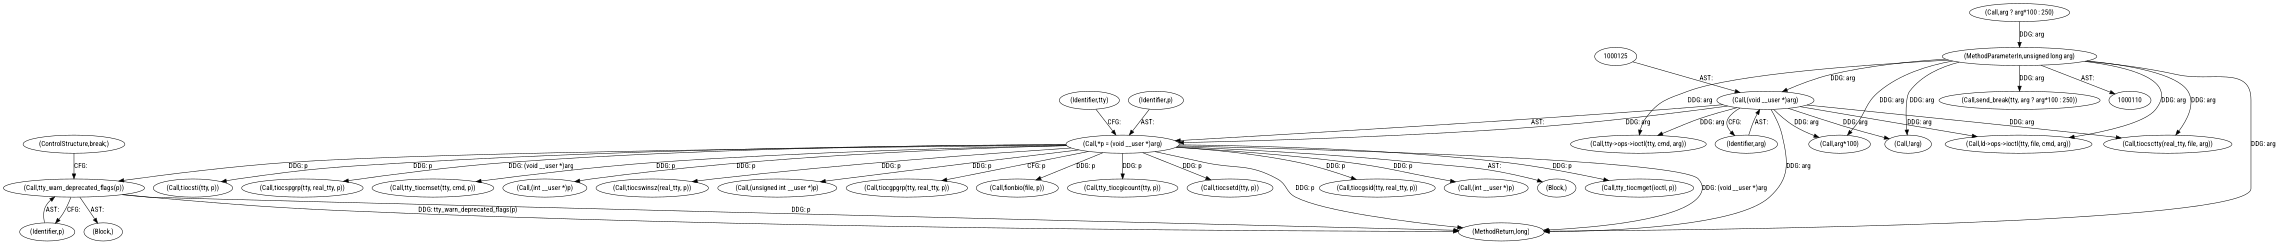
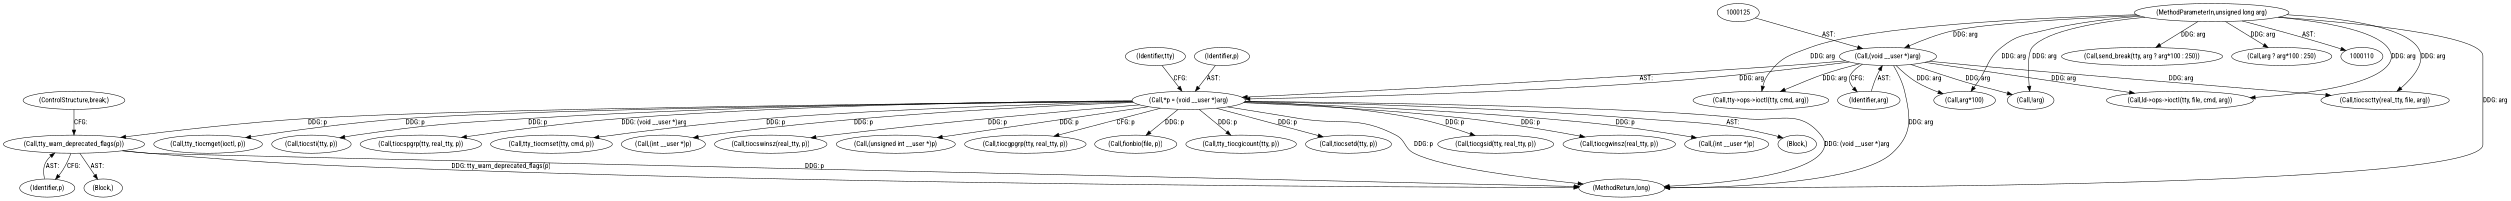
(2020, 32) -> (2245, 33)
none -> (1619, 144)
